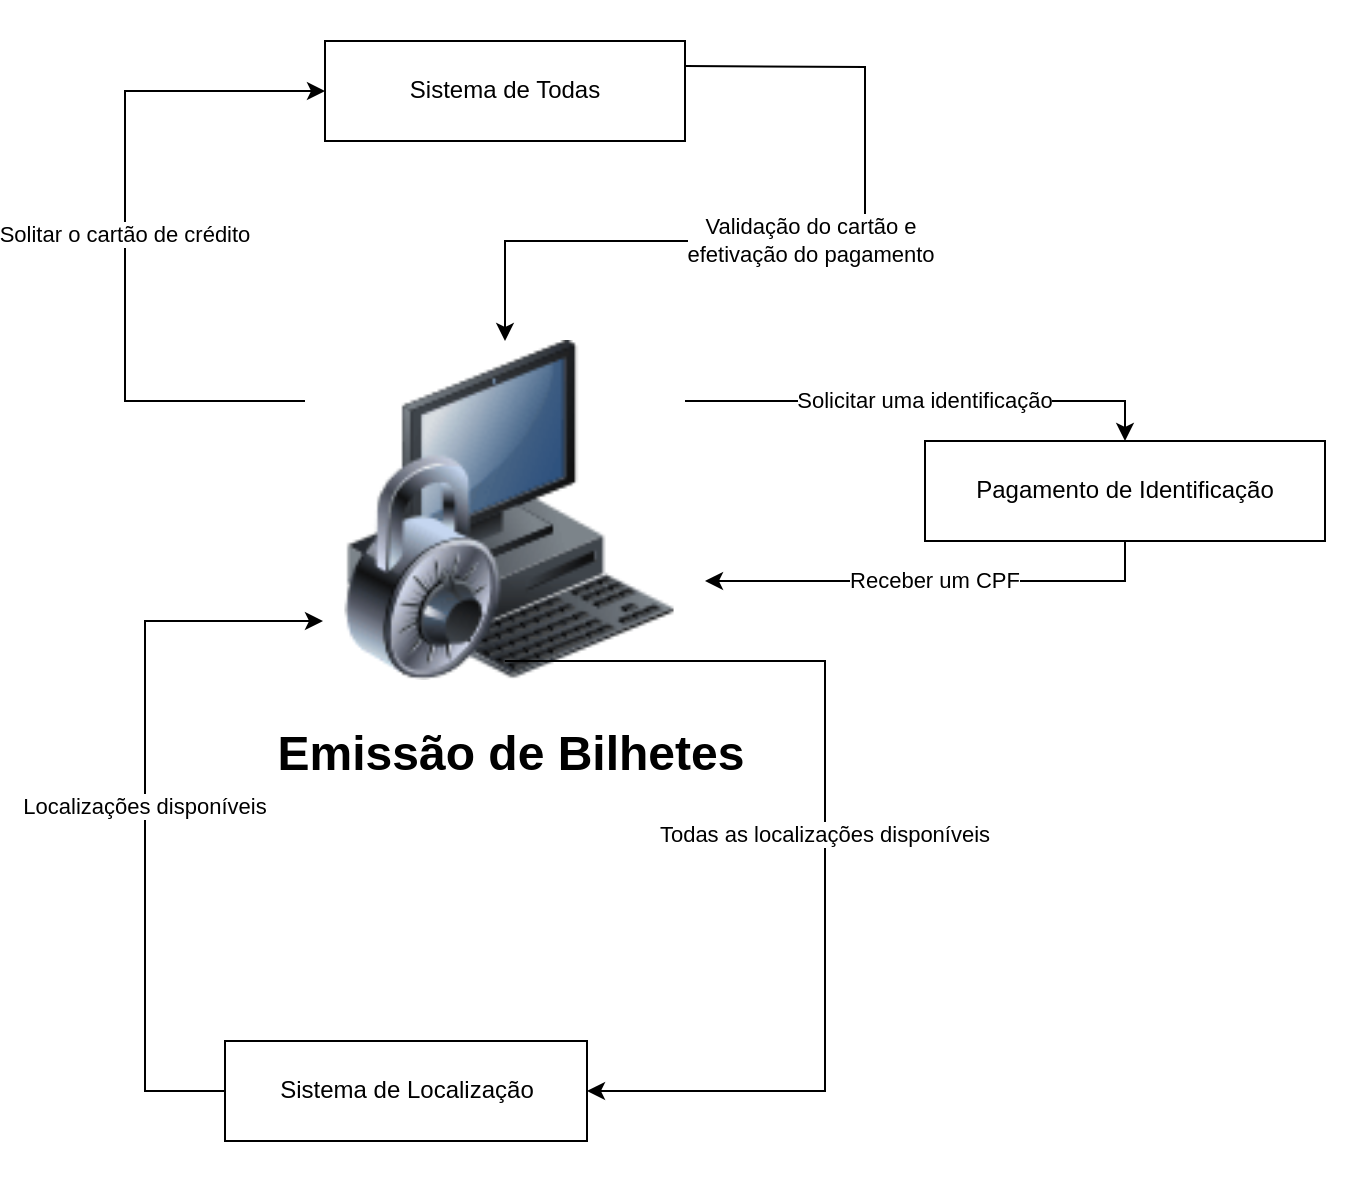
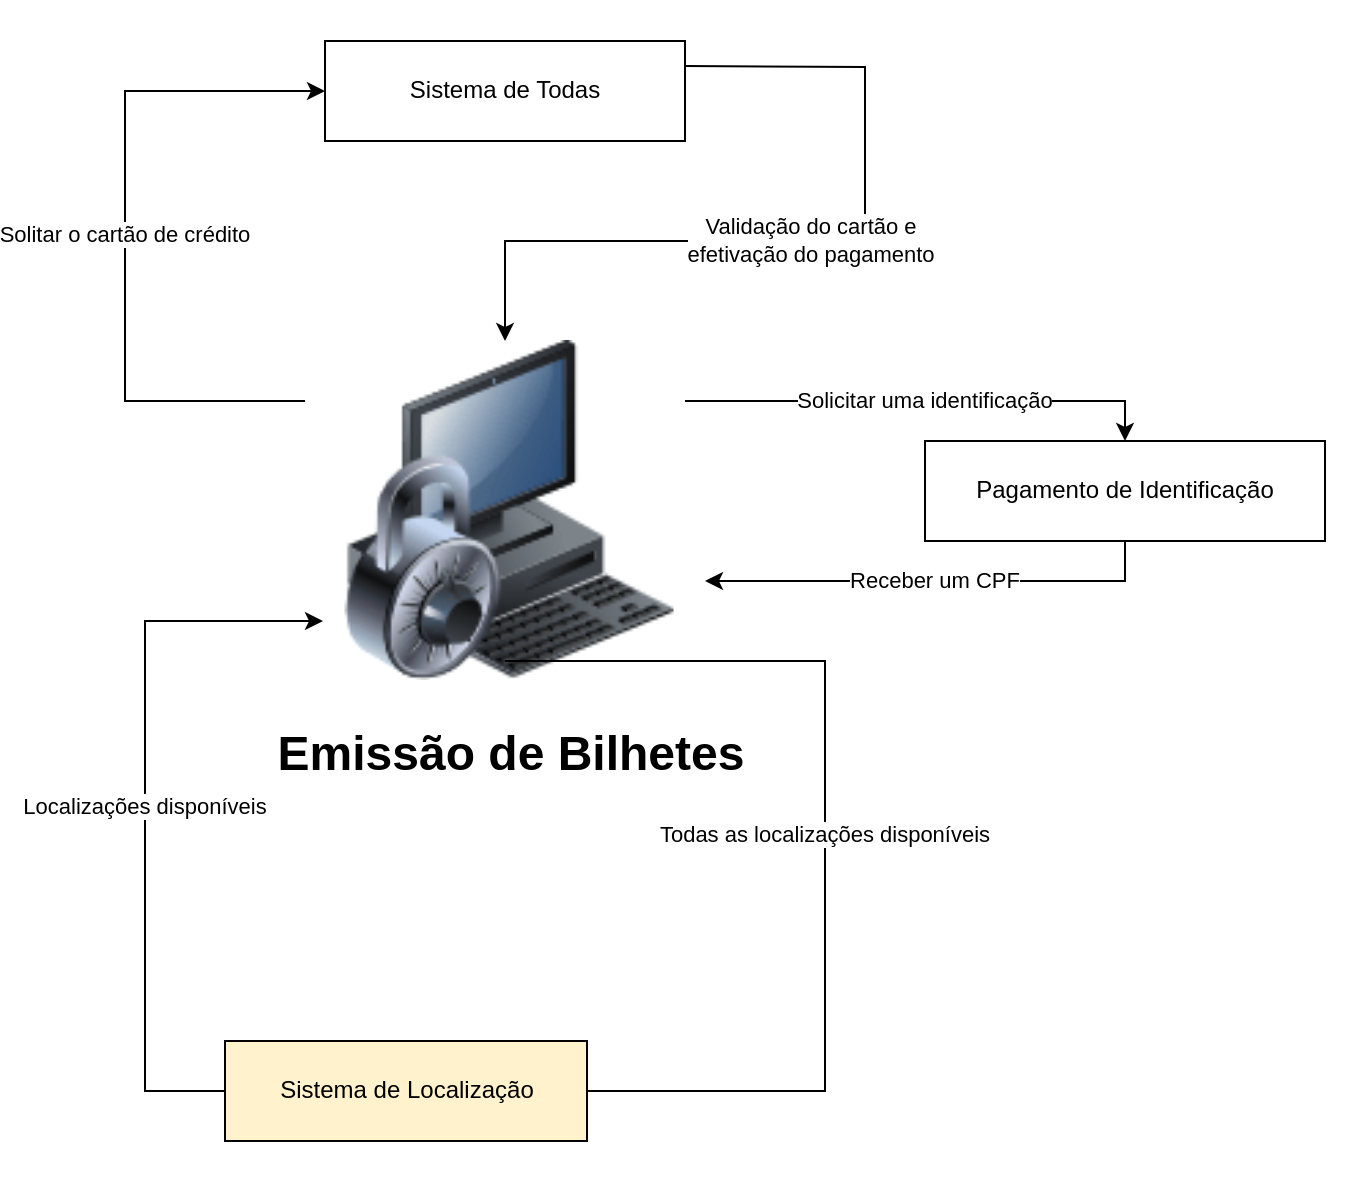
(406, 1091) -> (406, 1091)
(602, 1091) -> (596, 1091)
